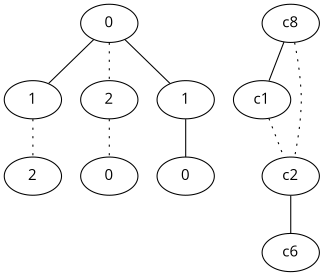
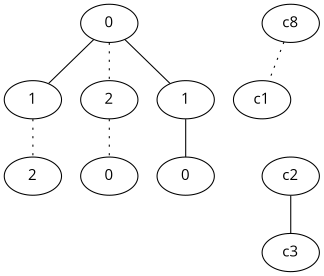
(276, 61) -> (276, 61)
(301, 100) -> none
(276, 138) -> none
(291, 253) -> (291, 253)
